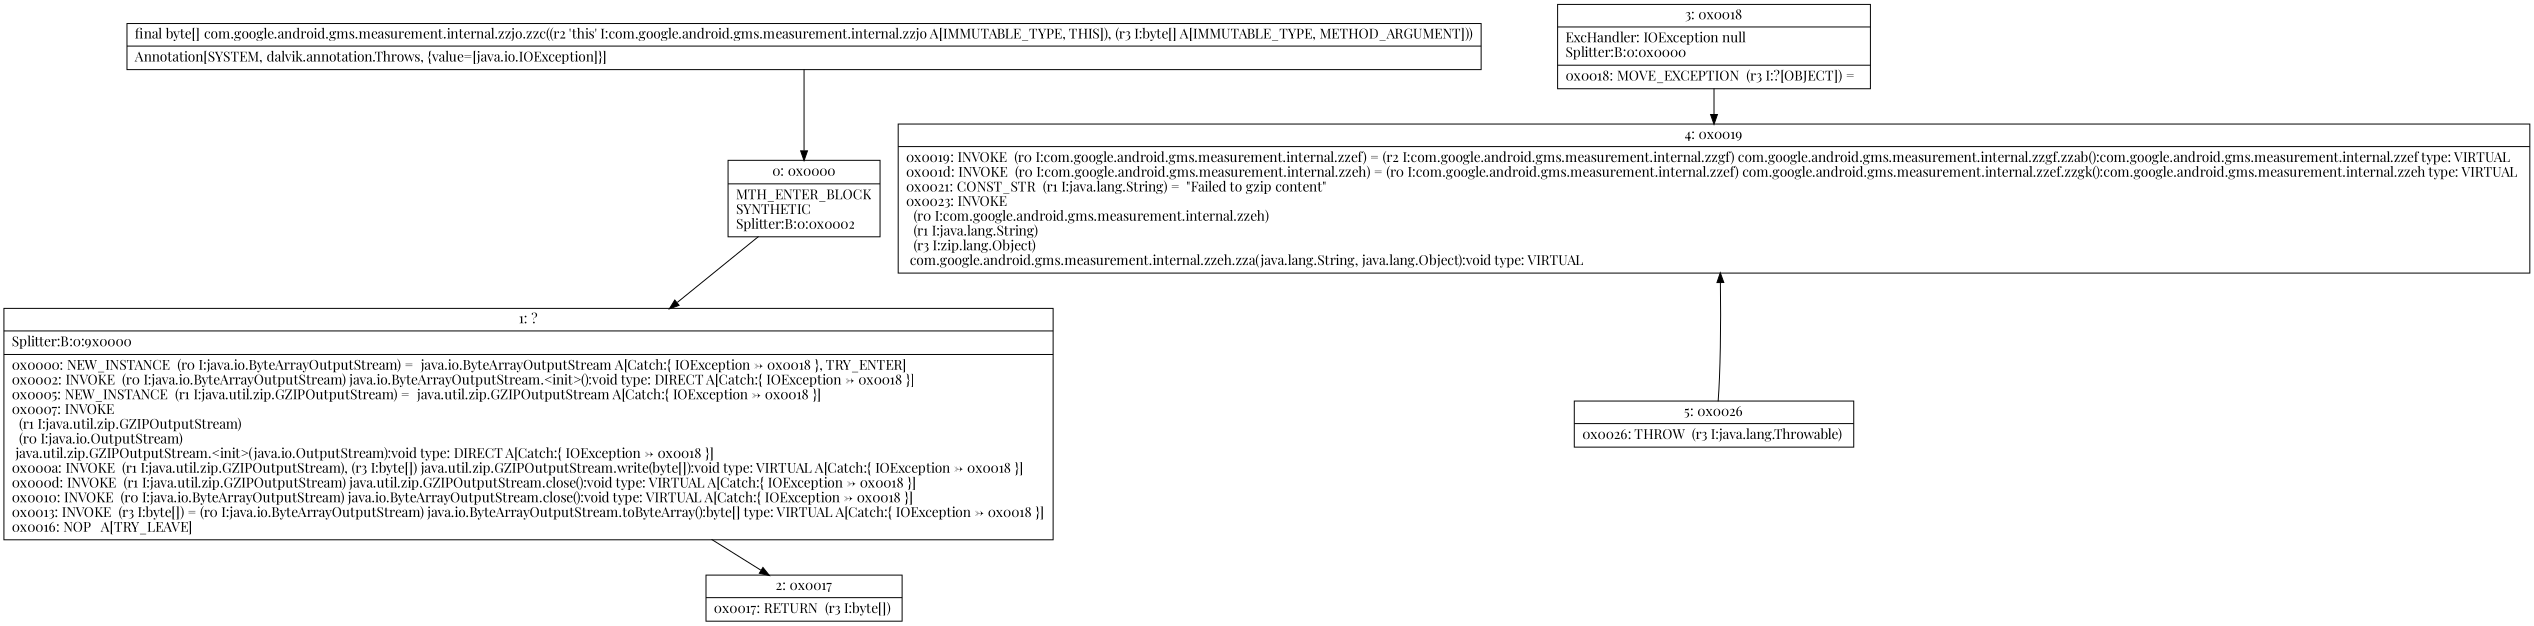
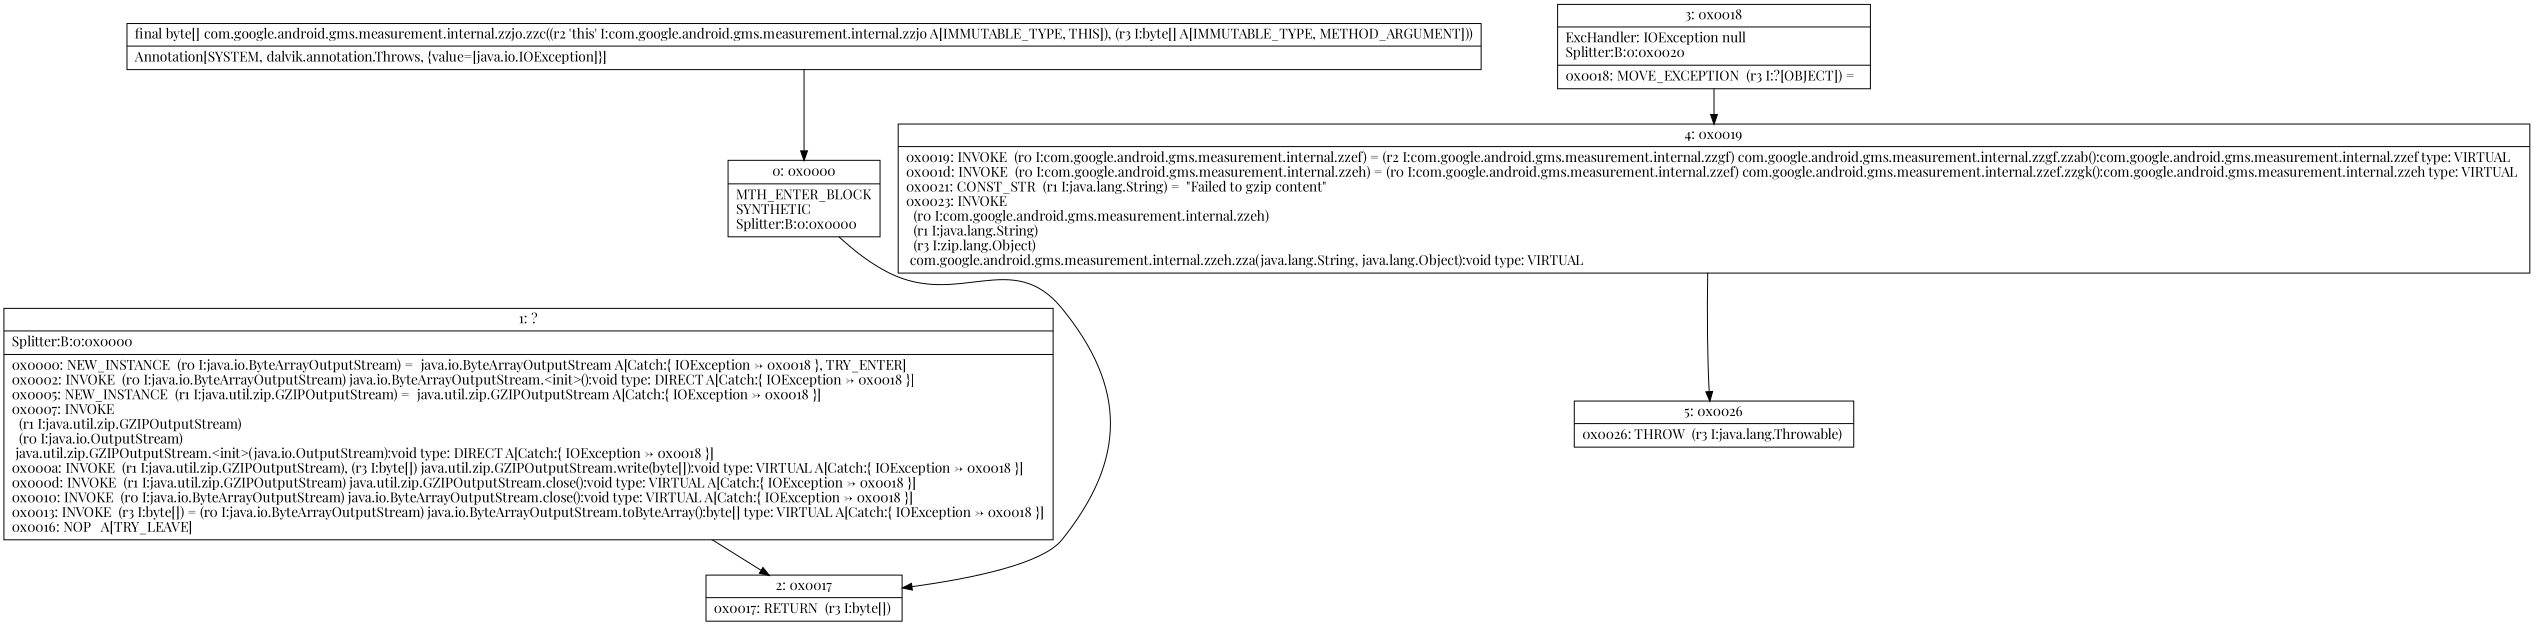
(1626, 53) -> (1625, 53)
(796, 225) -> (797, 225)
(718, 269) -> (1103, 382)
(72, 342) -> (73, 342)
(1720, 342) -> (1707, 332)
